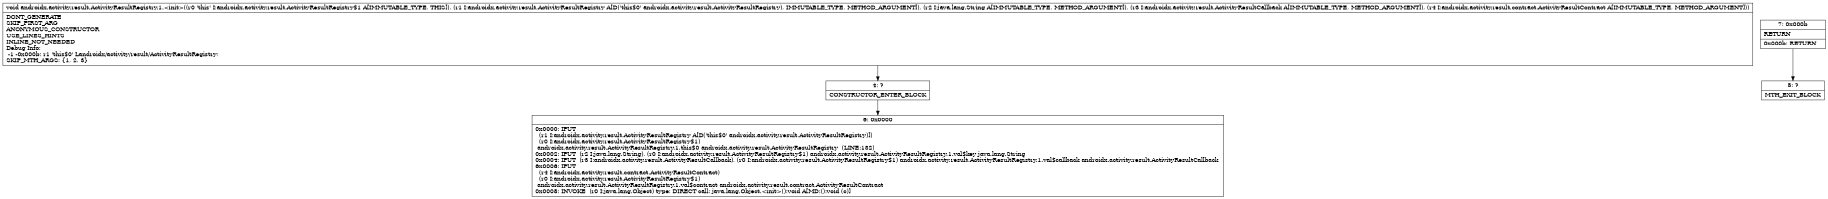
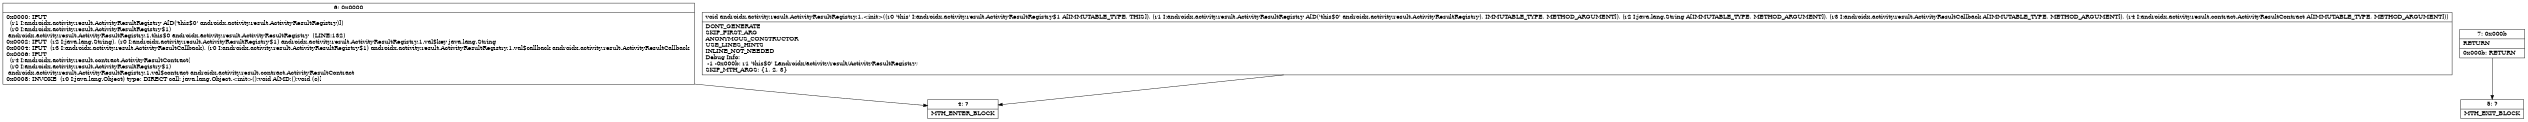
(878, 95) -> (963, 114)
(878, 105) -> (809, 95)
(558, 167) -> (28, 54)
